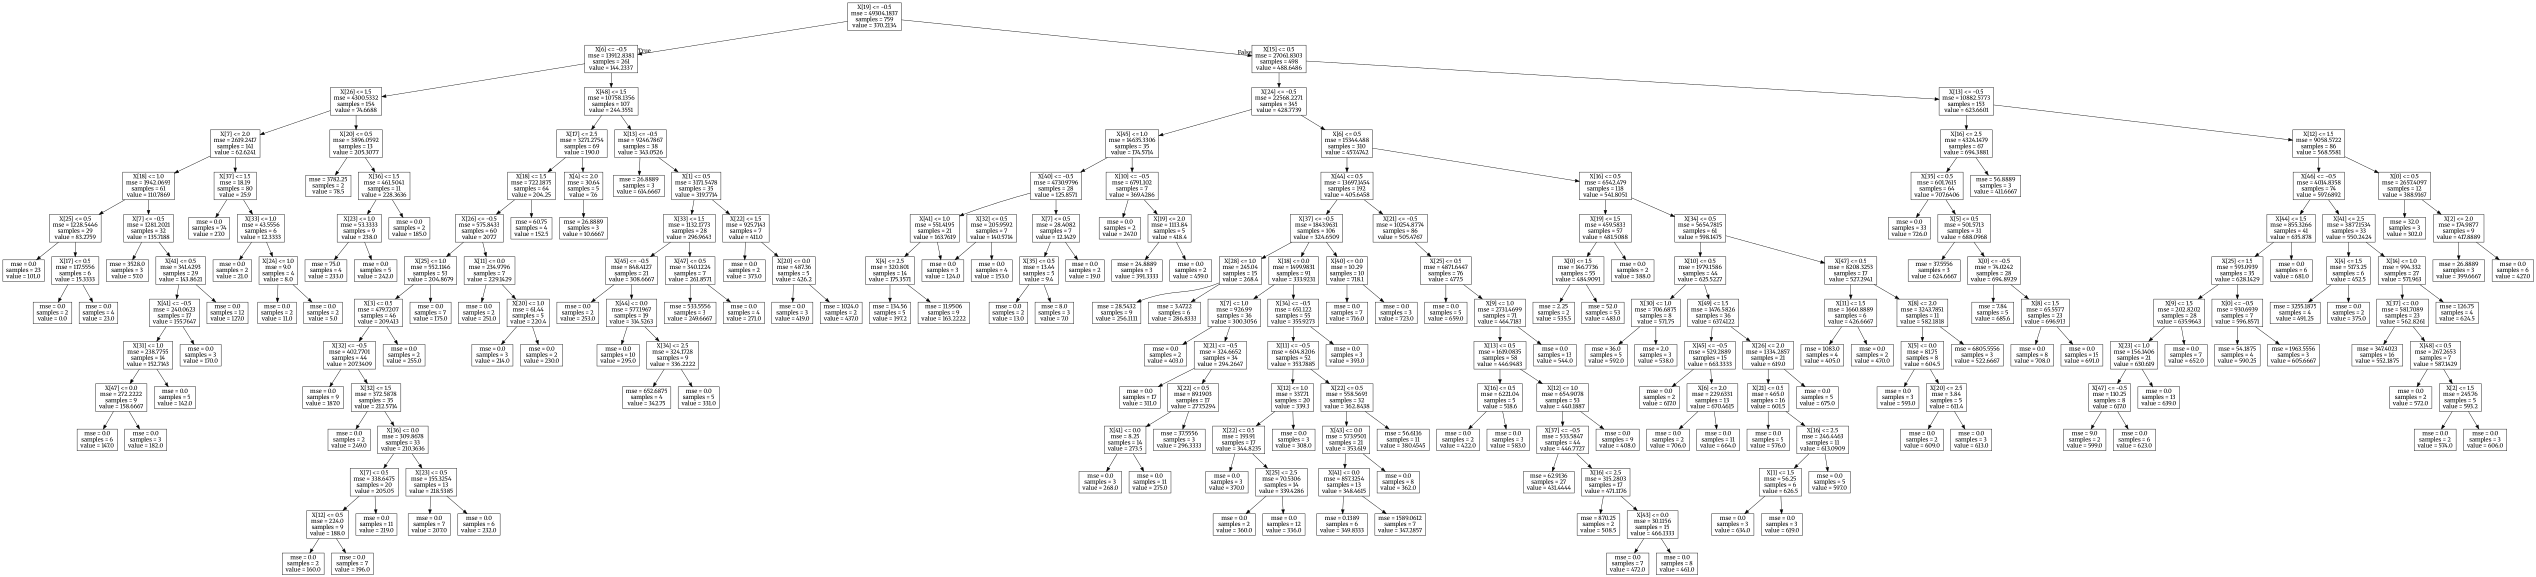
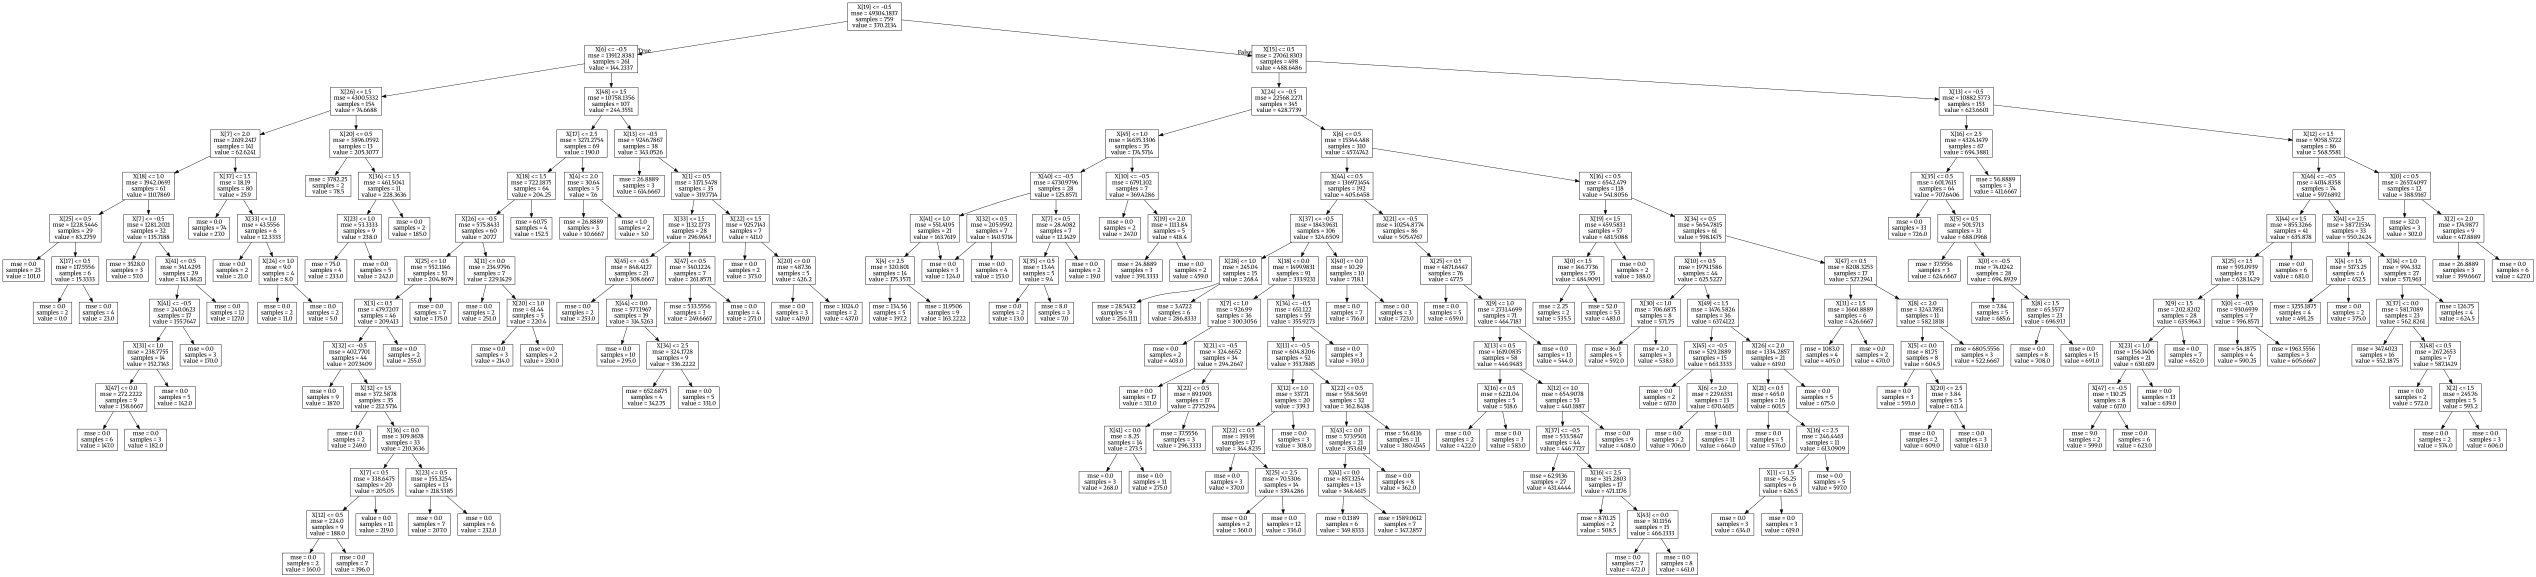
(1605, 186) -> (1605, 186)
none -> (634, 228)
(1228, 332) -> none
(376, 525) -> (376, 525)
